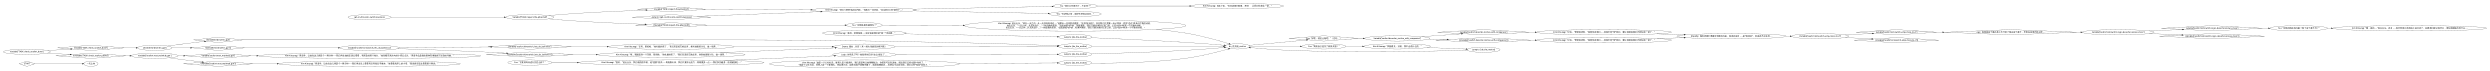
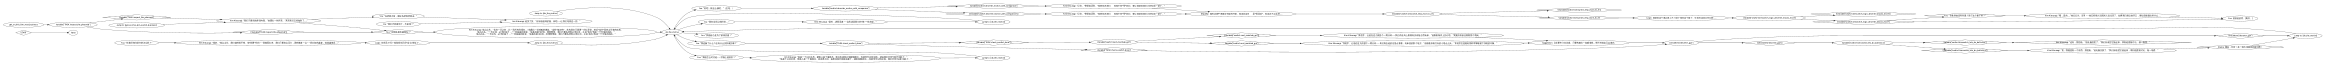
(983, 8) -> (342, 26)
(370, 17) -> (24, 25)
(671, 17) -> (137, 25)
none -> (464, 18)
none -> (2240, 19)
none -> (716, 22)
(864, 25) -> (398, 32)
(2299, 28) -> (1965, 16)
(2011, 32) -> (1681, 18)
(1324, 38) -> (716, 8)
none -> (716, 43)
none -> (1579, 43)
(1237, 46) -> (672, 32)
(1397, 46) -> none
(671, 47) -> (2103, 43)
(783, 47) -> none
(864, 47) -> (2240, 47)
none -> (716, 58)
(91, 64) -> (73, 33)
